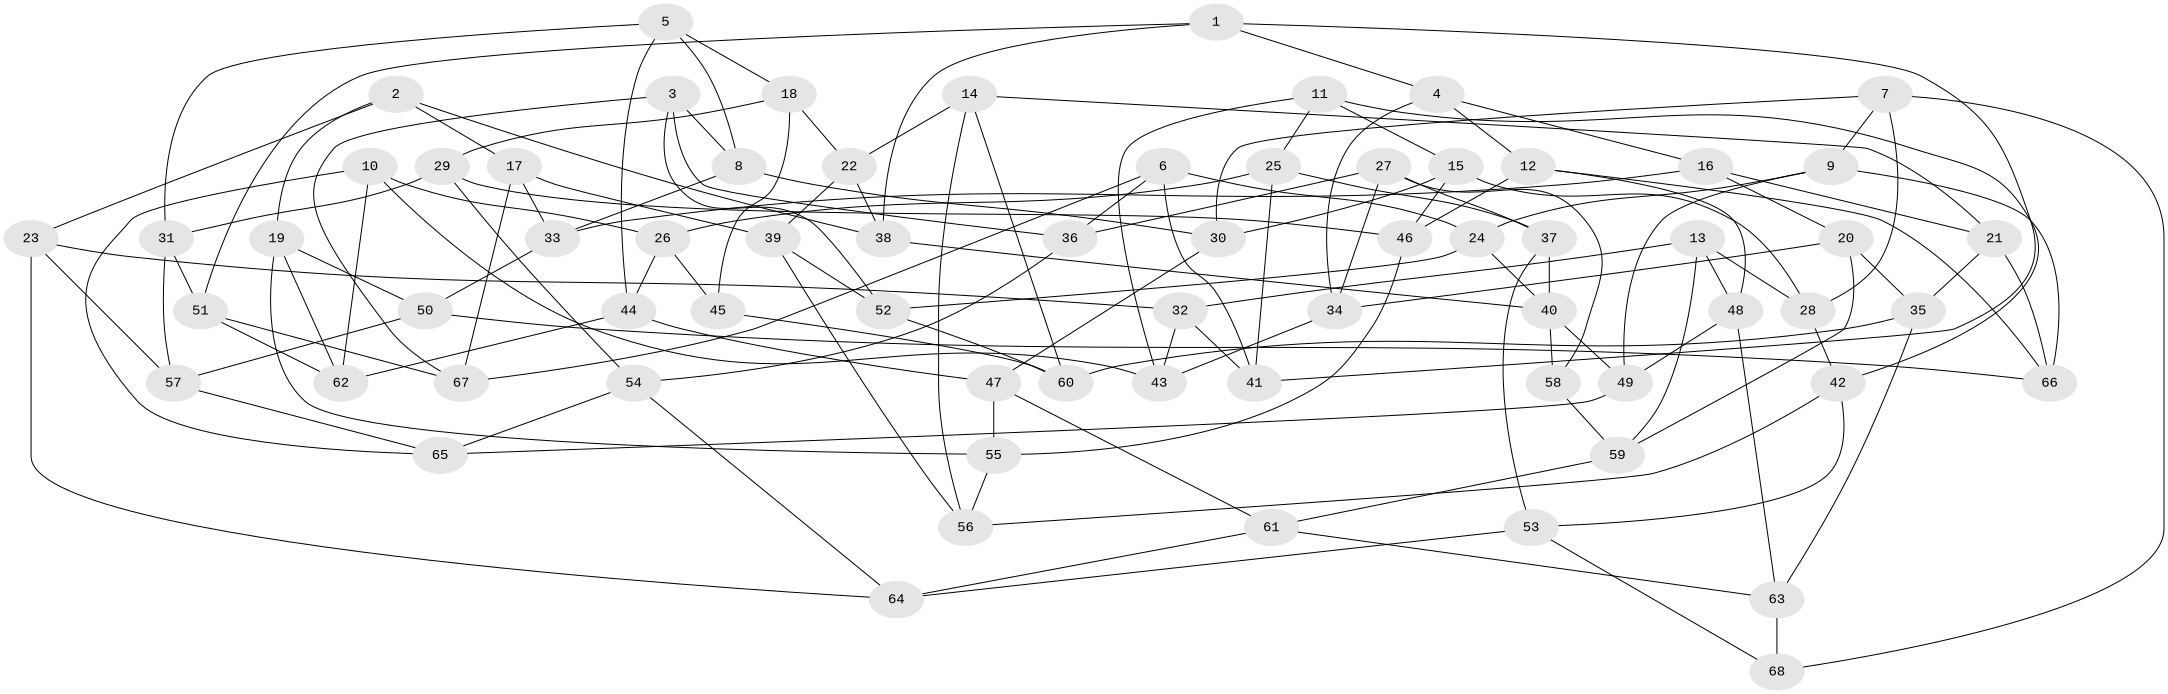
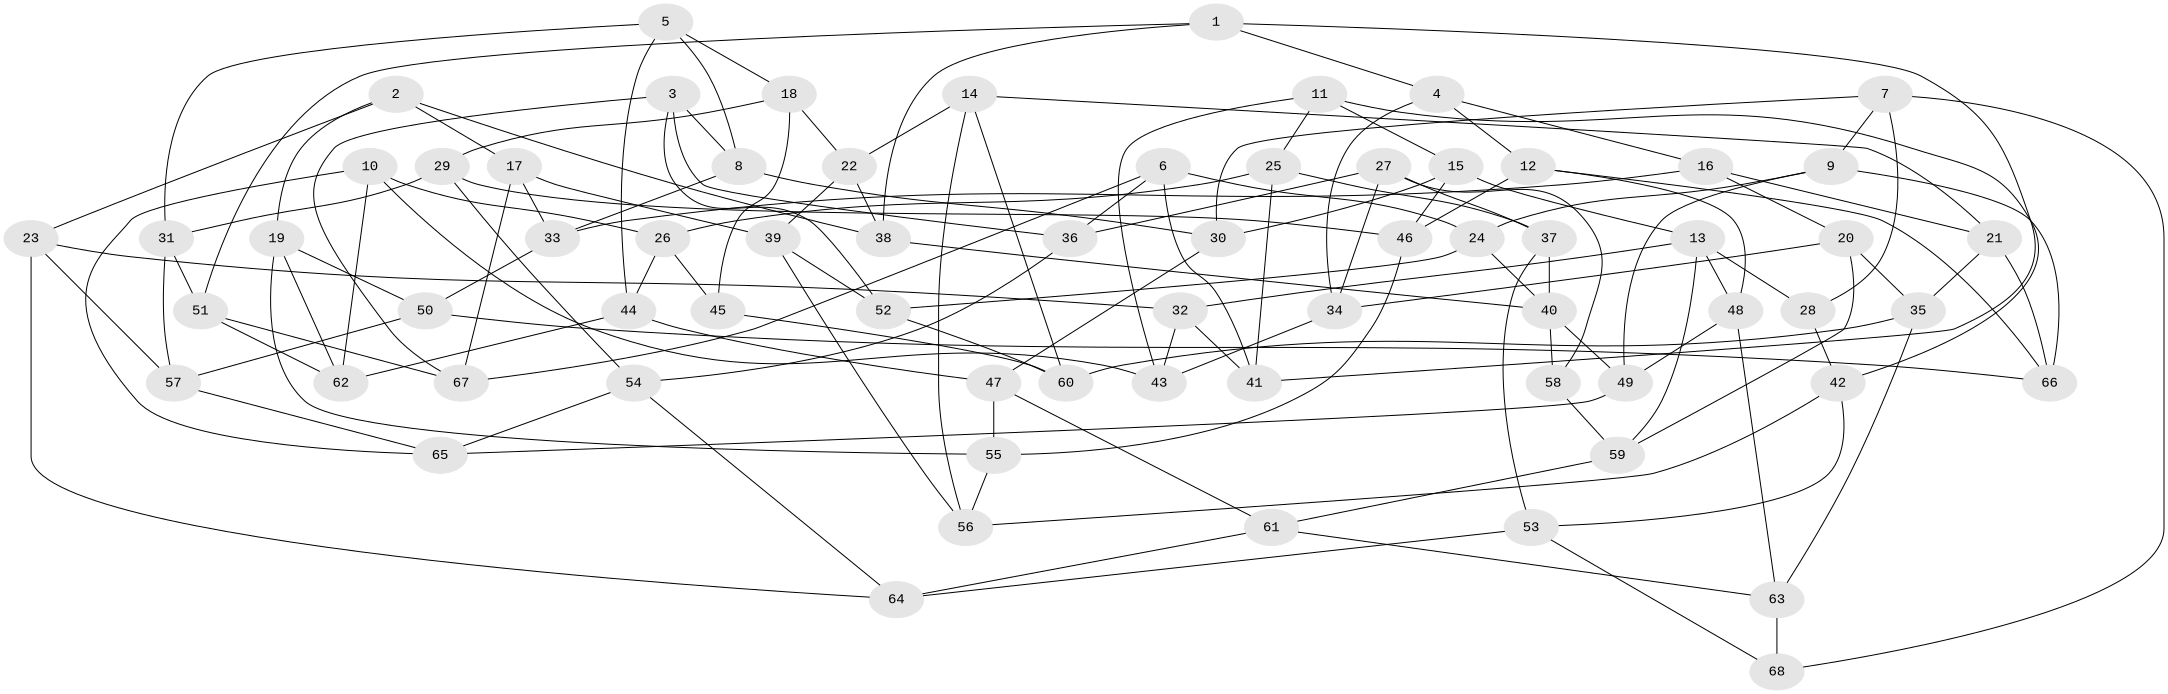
(1592, 196) -> (1584, 210)
